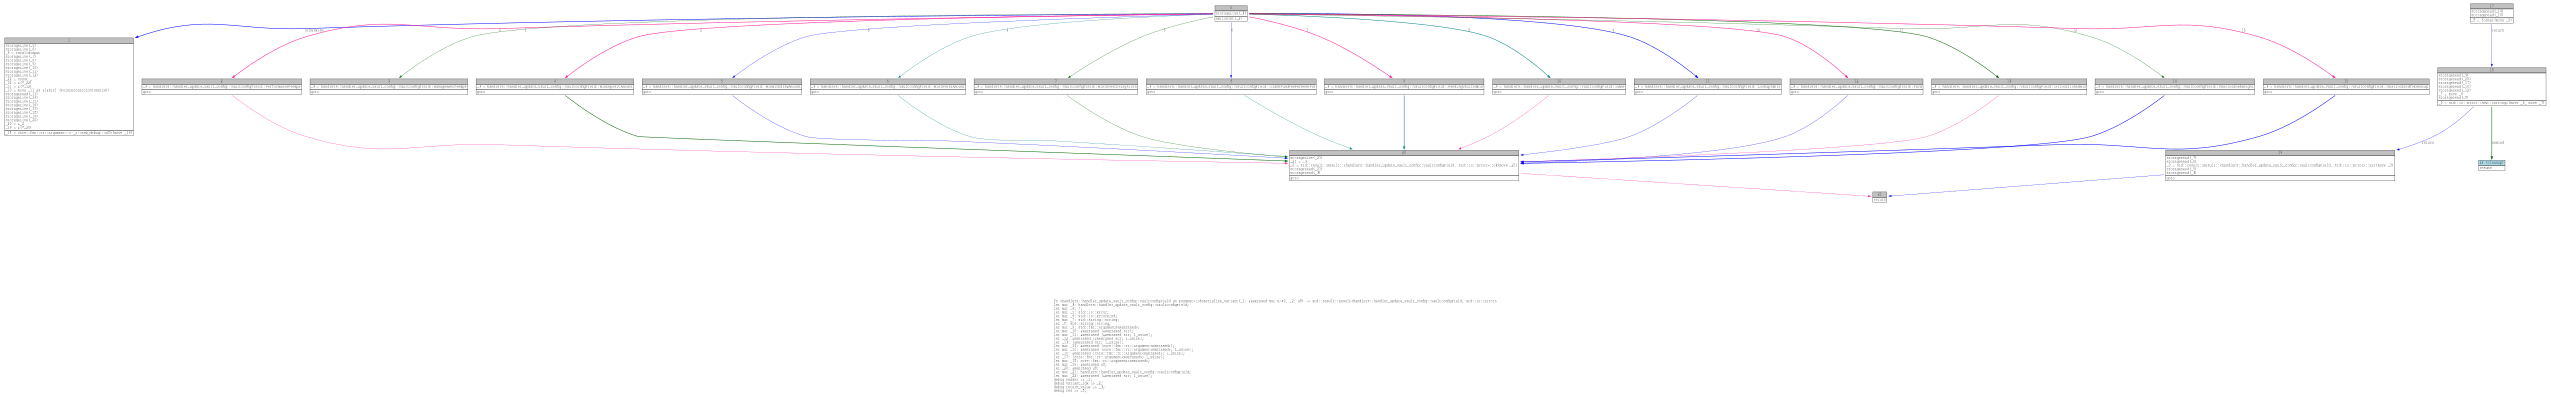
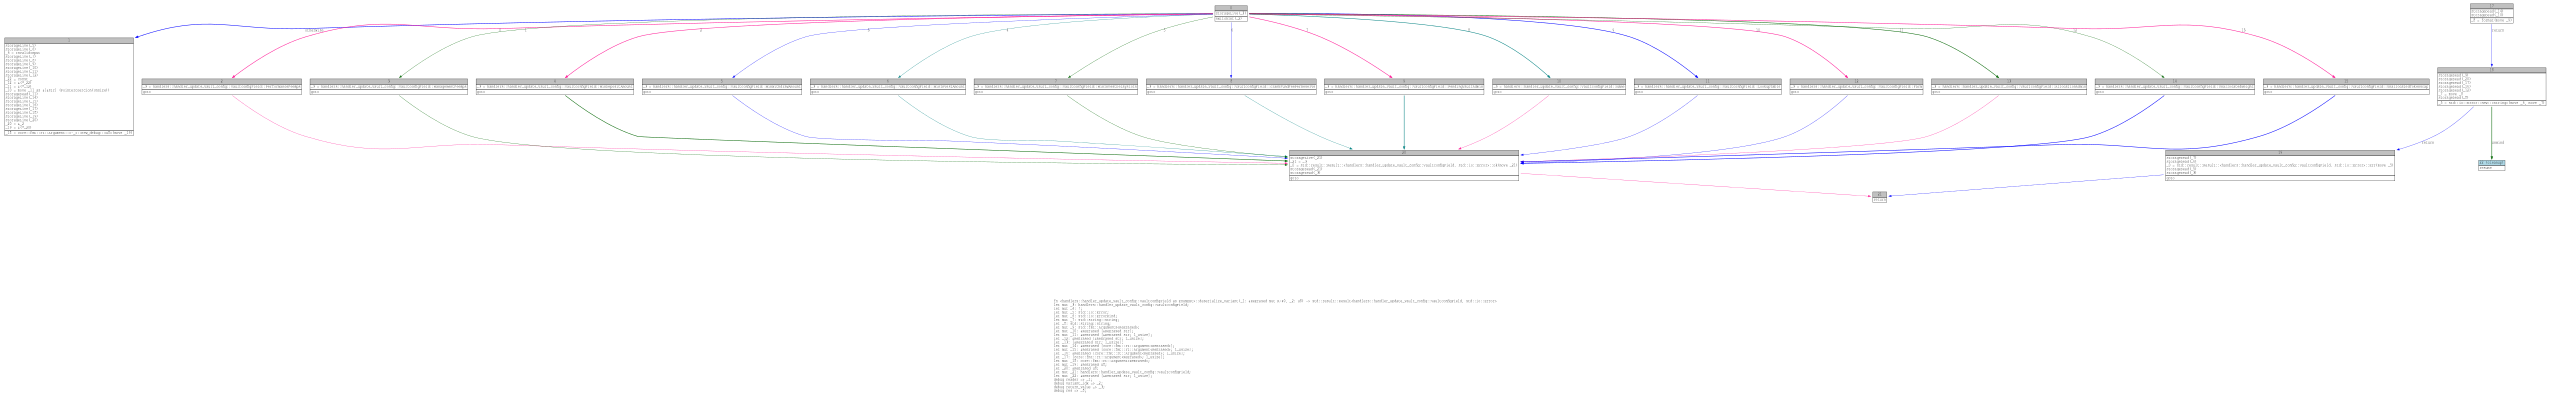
none -> (836, 159)
